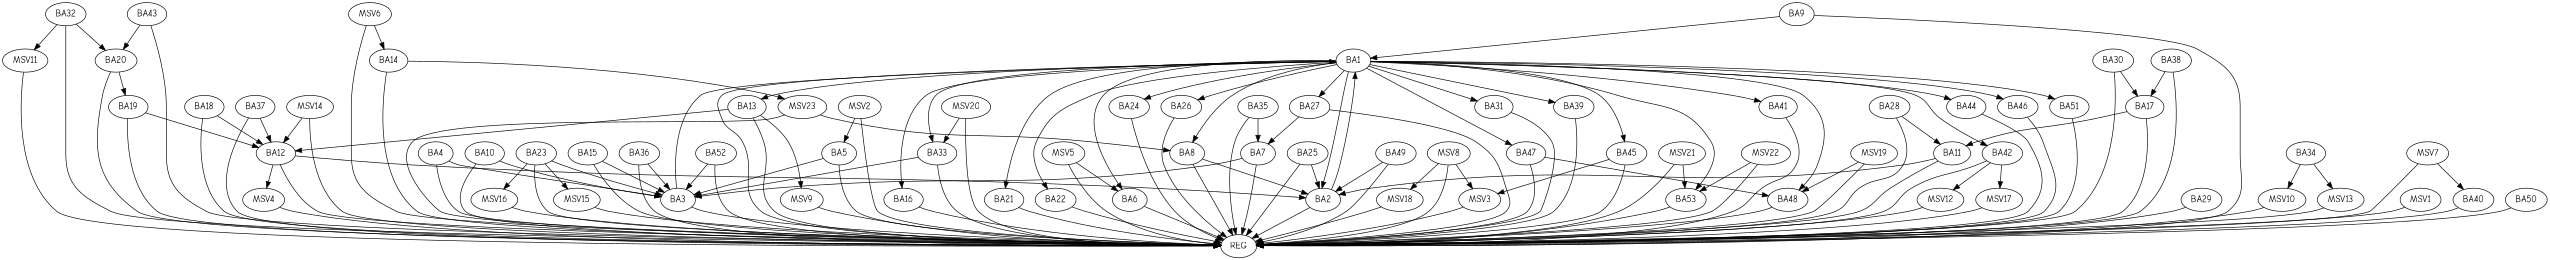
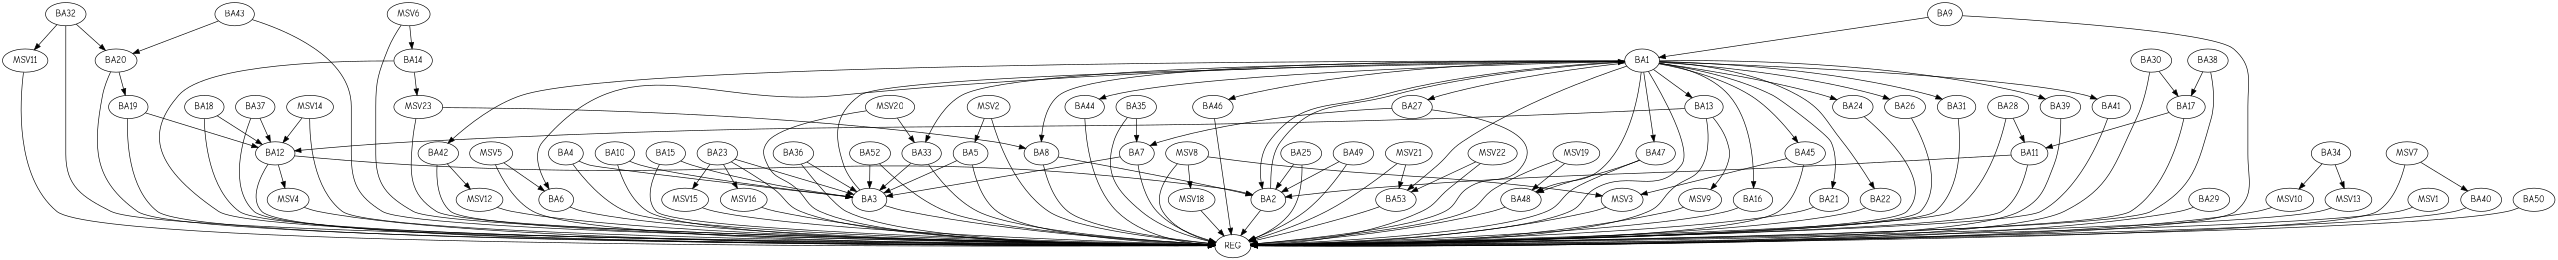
(2069, 107) -> none
(1999, 200) -> none
